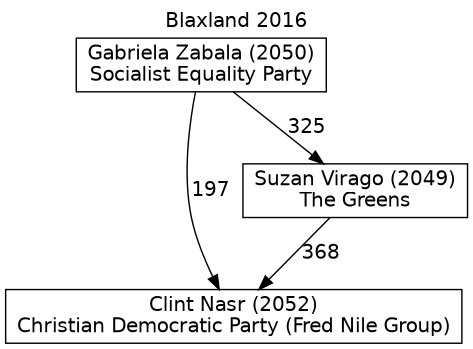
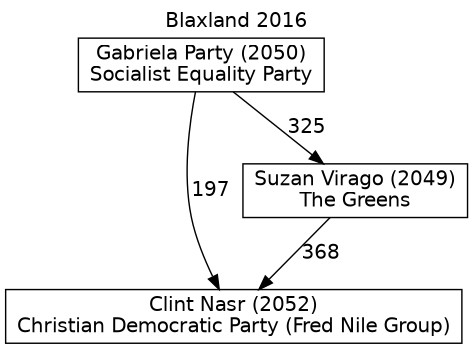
(201, 65) -> (201, 65)
